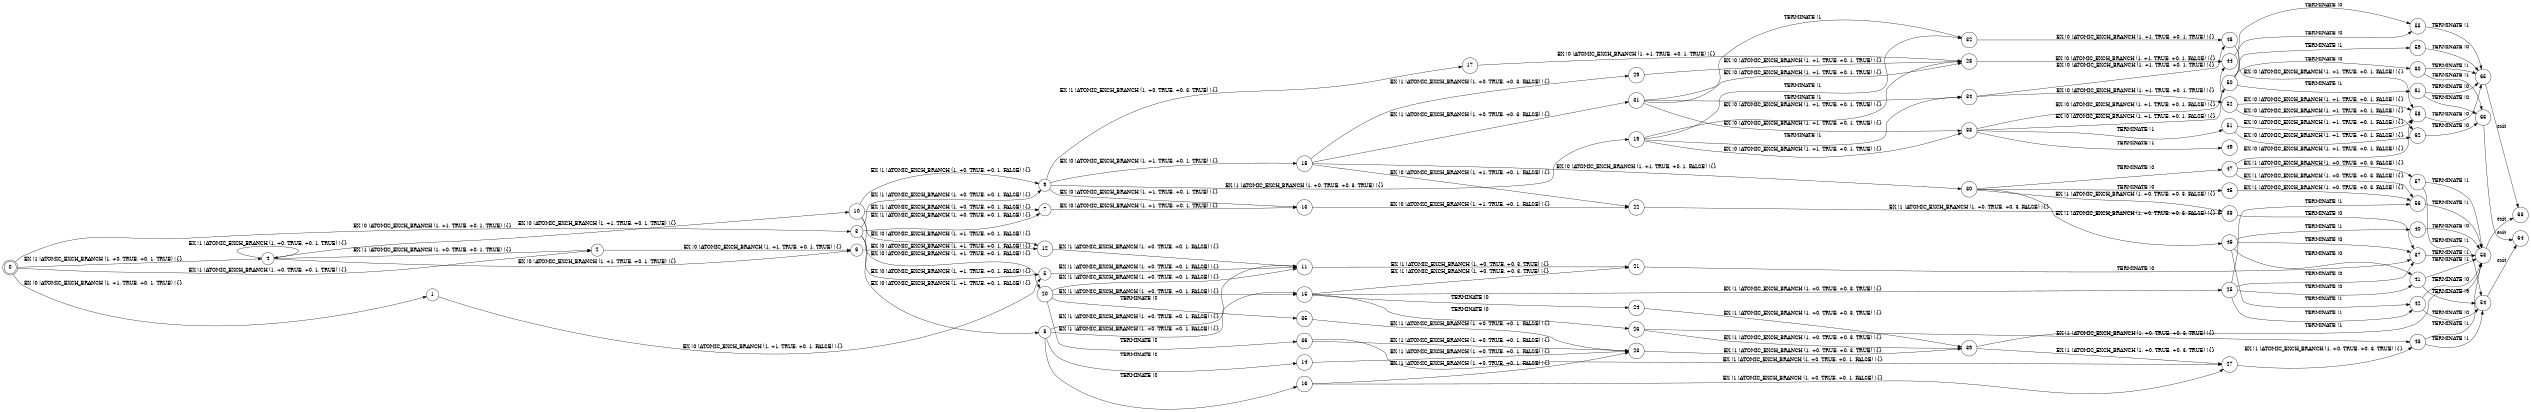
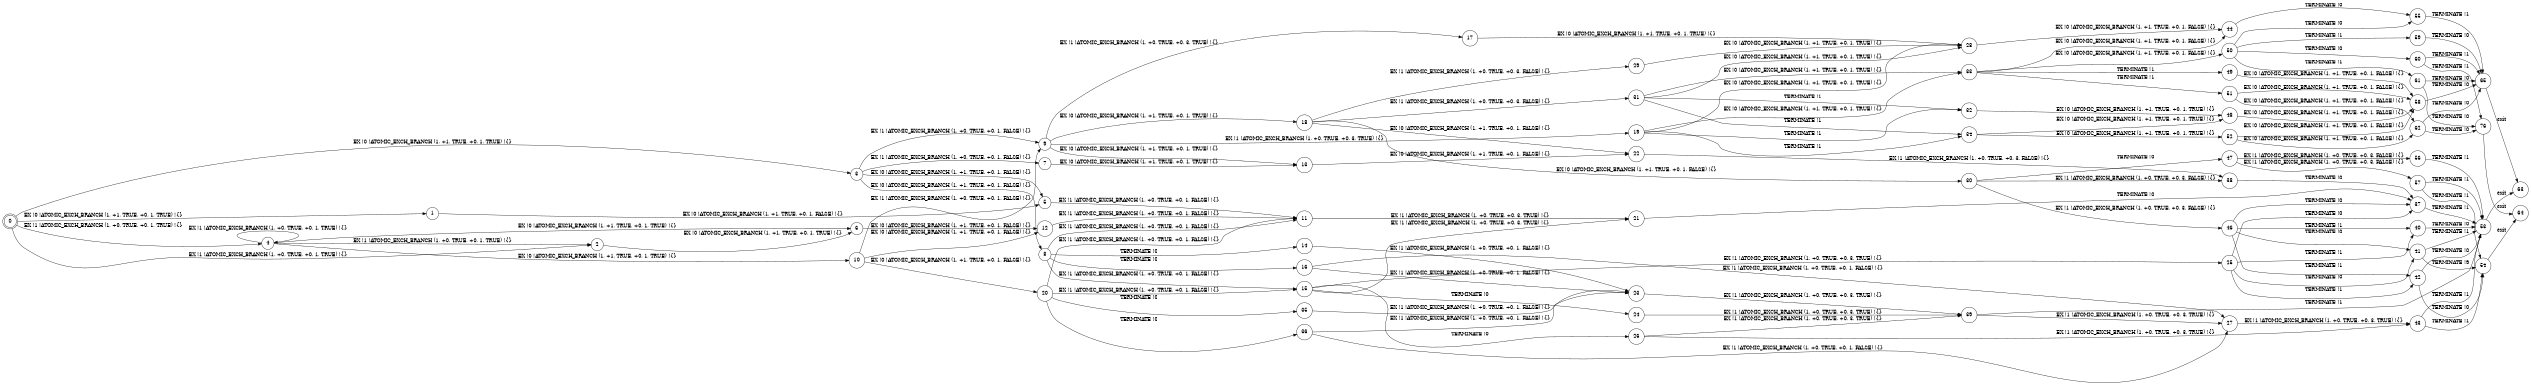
none -> (2454, 111)
(2483, 118) -> (2483, 126)
(2335, 158) -> (2326, 78)
(2230, 191) -> none
(2288, 207) -> (2331, 260)
(950, 211) -> none
